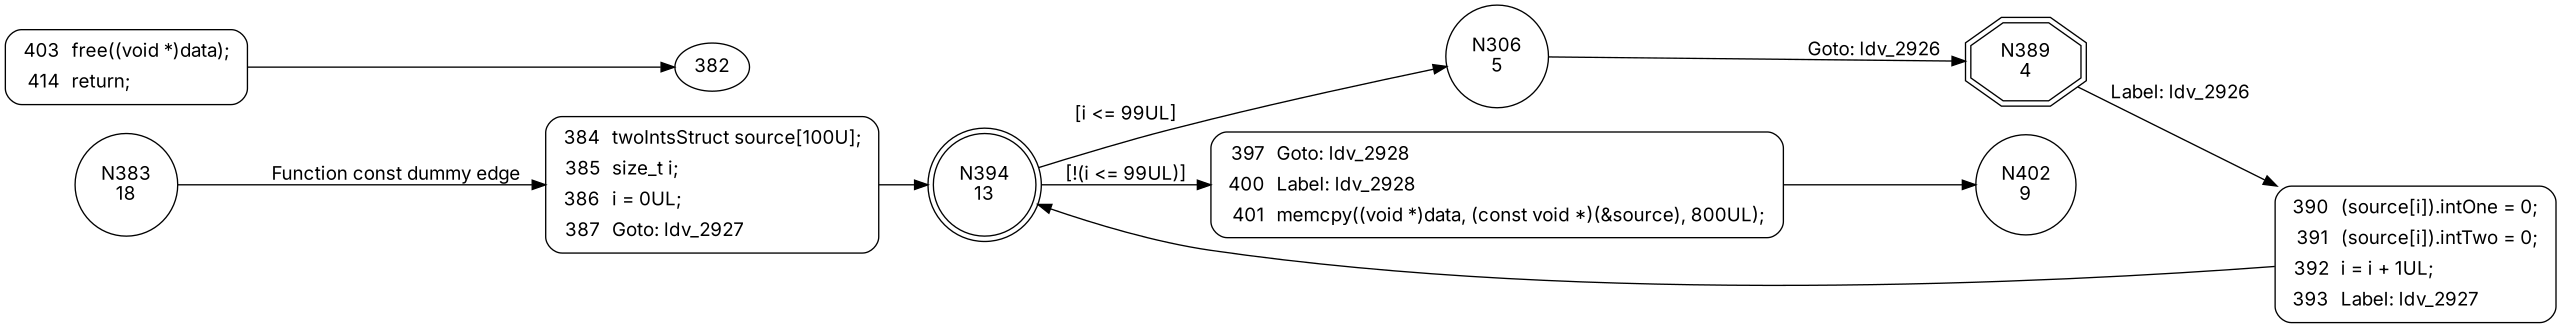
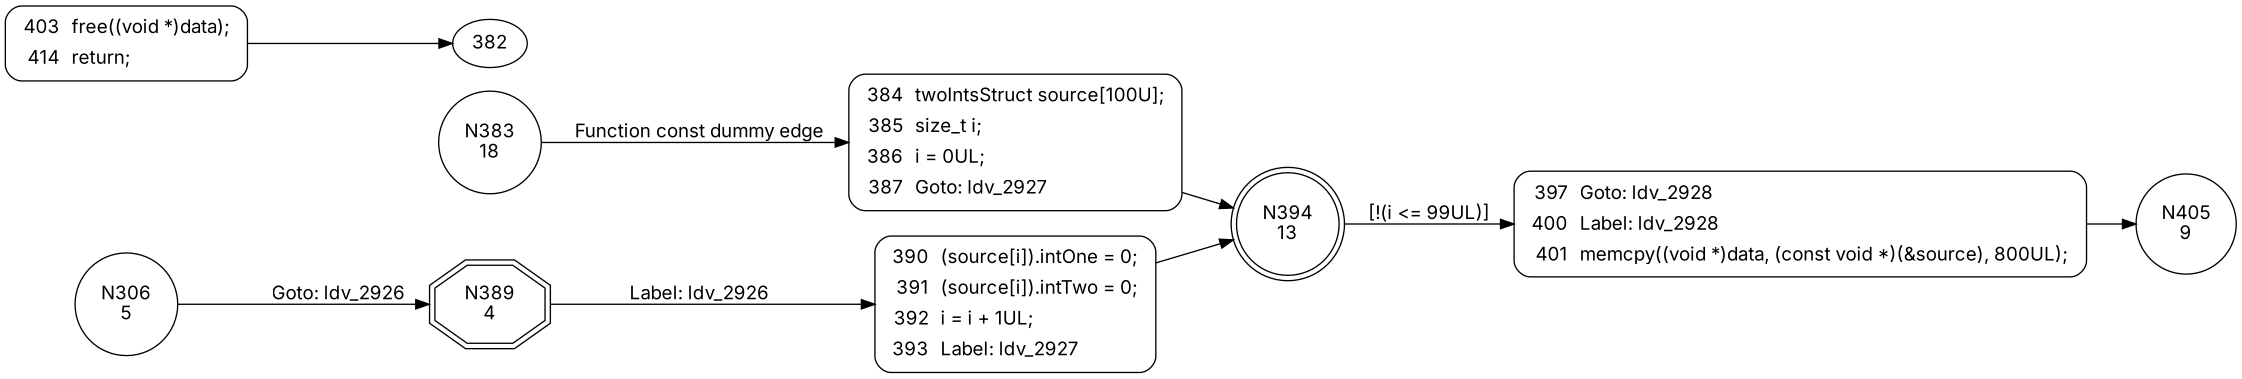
(1235, 113) -> none
(2026, 185) -> (2186, 224)
